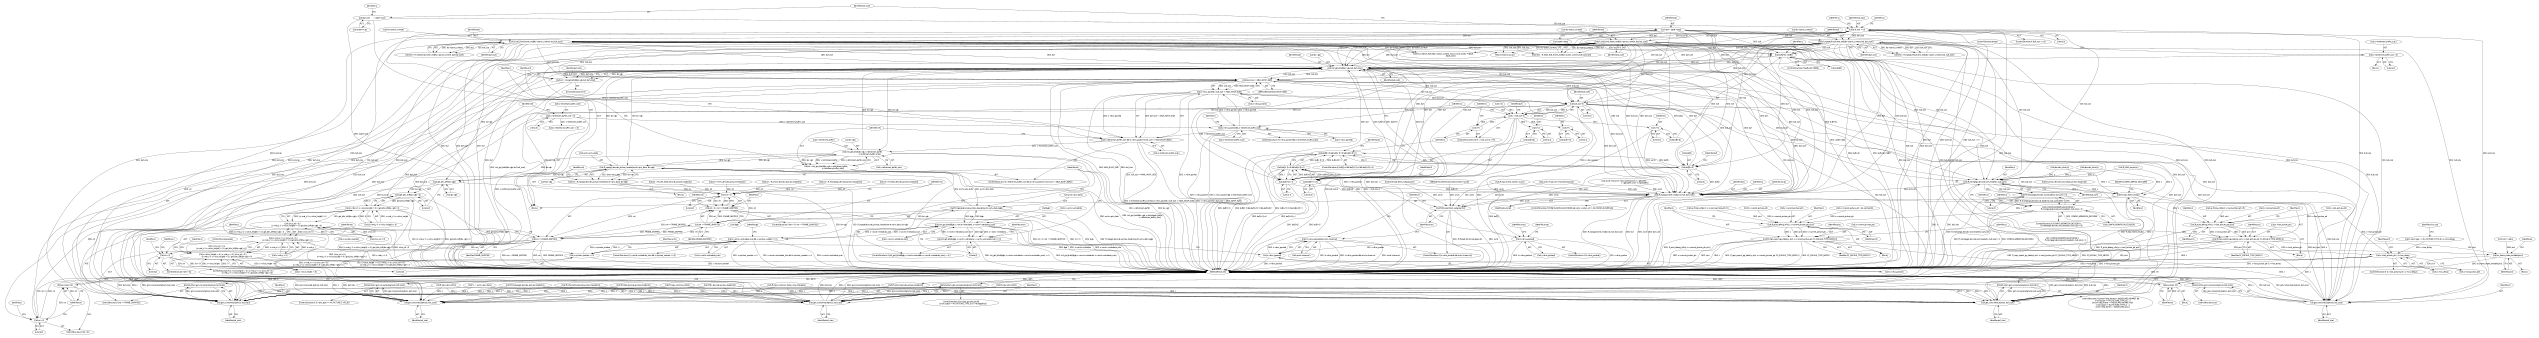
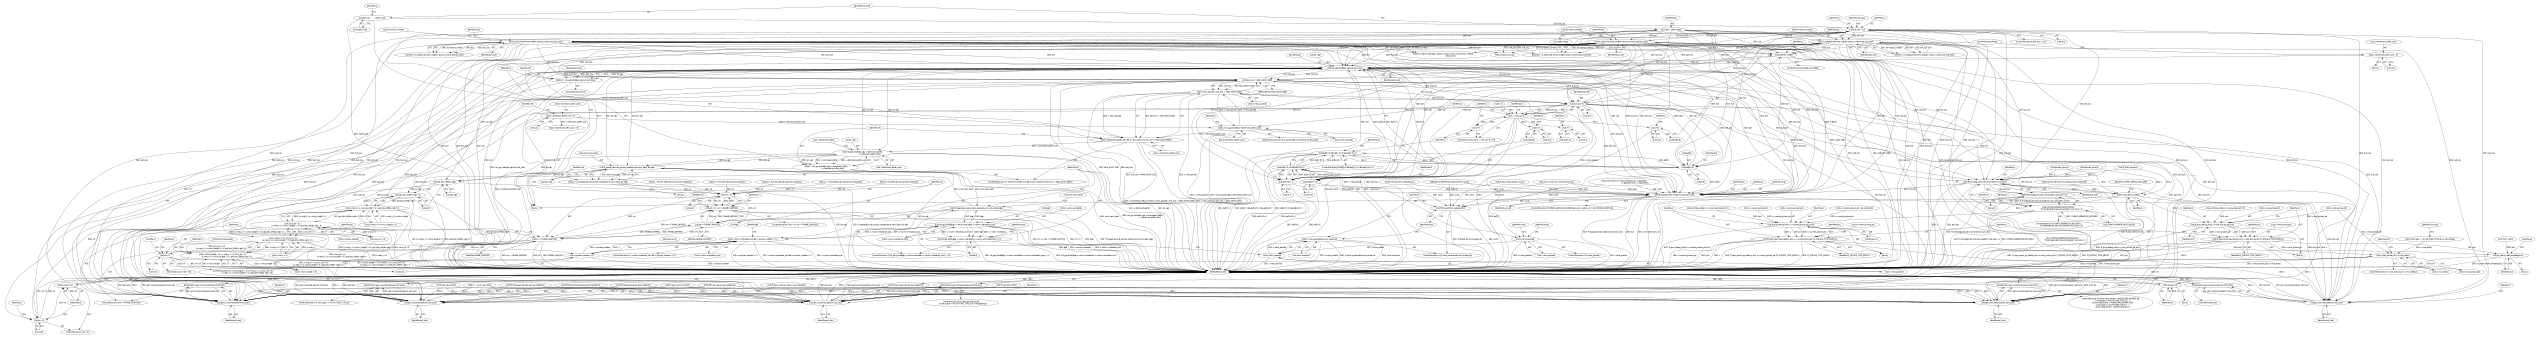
(1836, 68) -> none
(1659, 163) -> (1557, 191)
